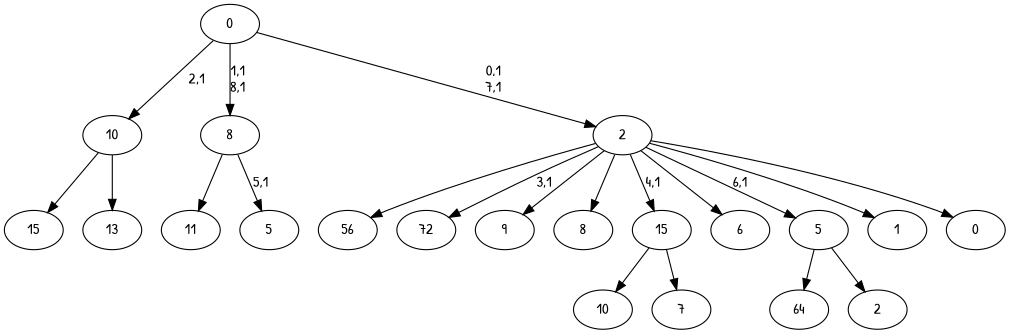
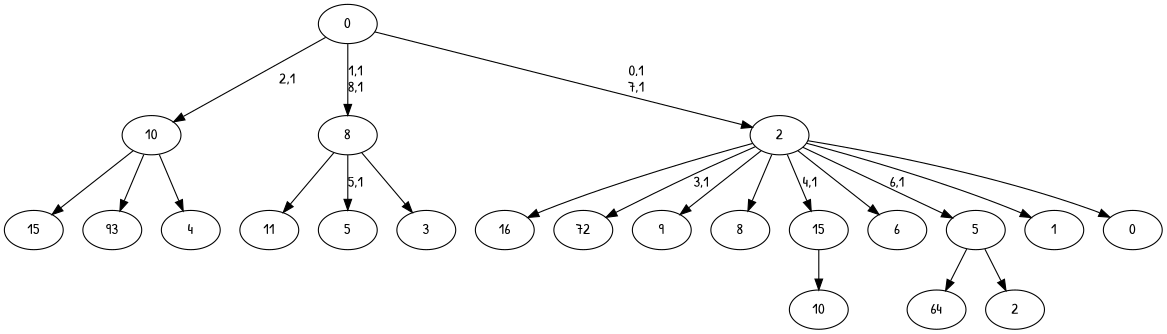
(112, 230) -> (112, 230)
none -> (191, 230)
(348, 230) -> (505, 230)
none -> (426, 230)
(681, 310) -> none
